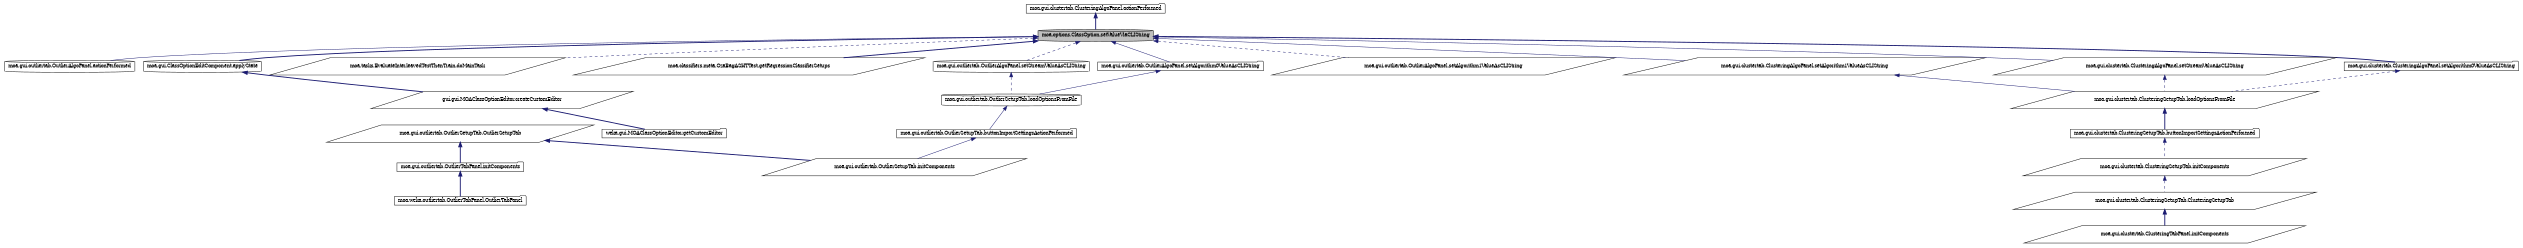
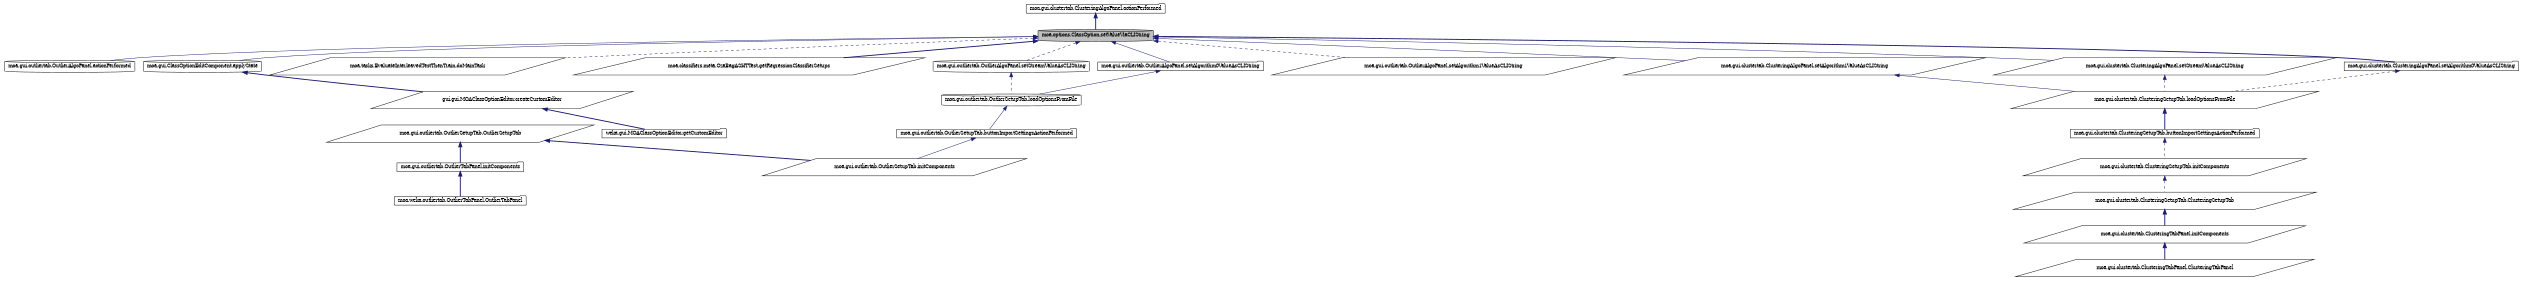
(457, 49) -> (457, 49)
none -> (2165, 268)
